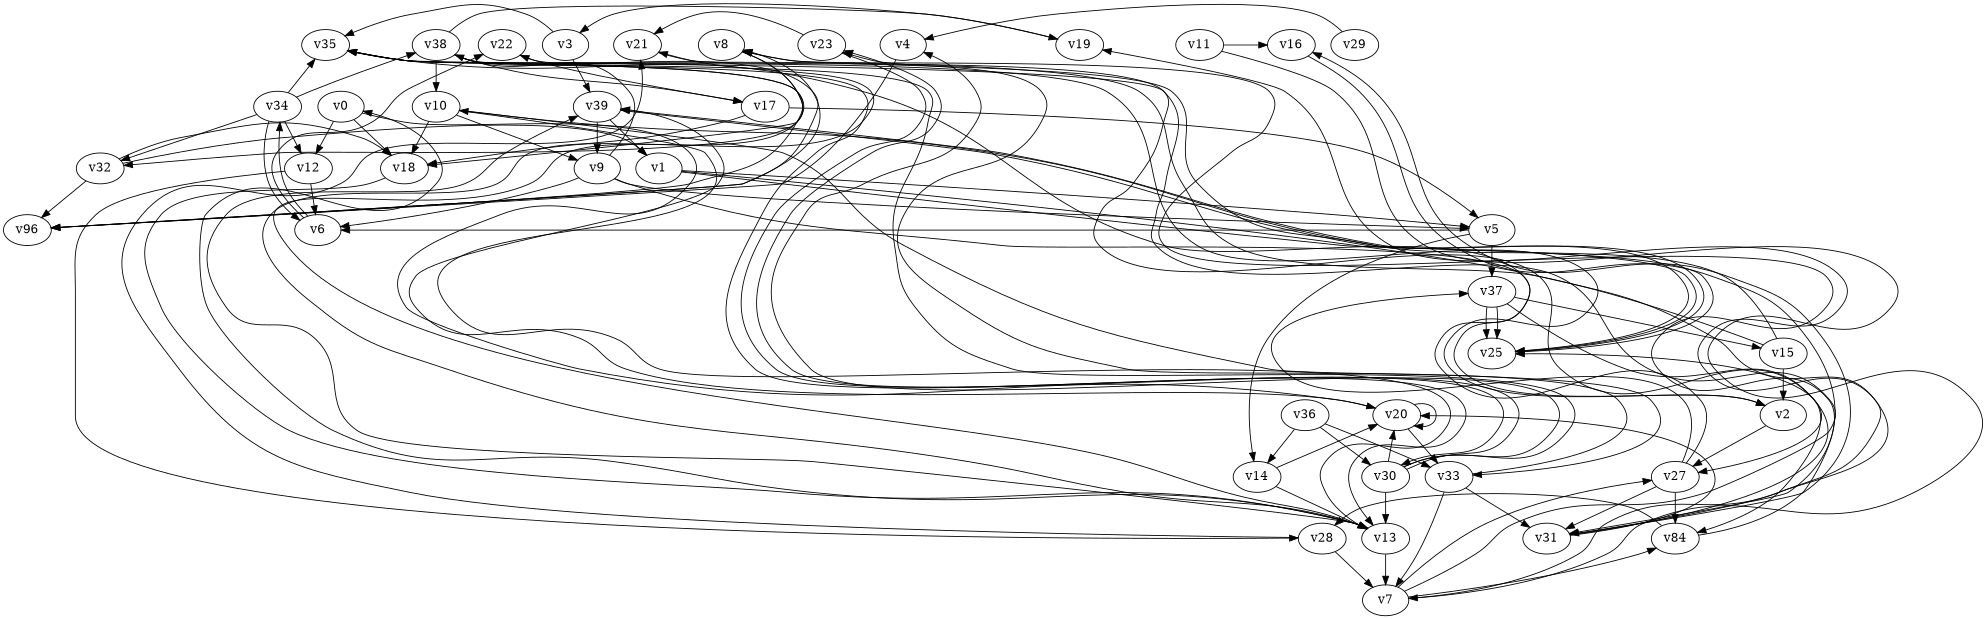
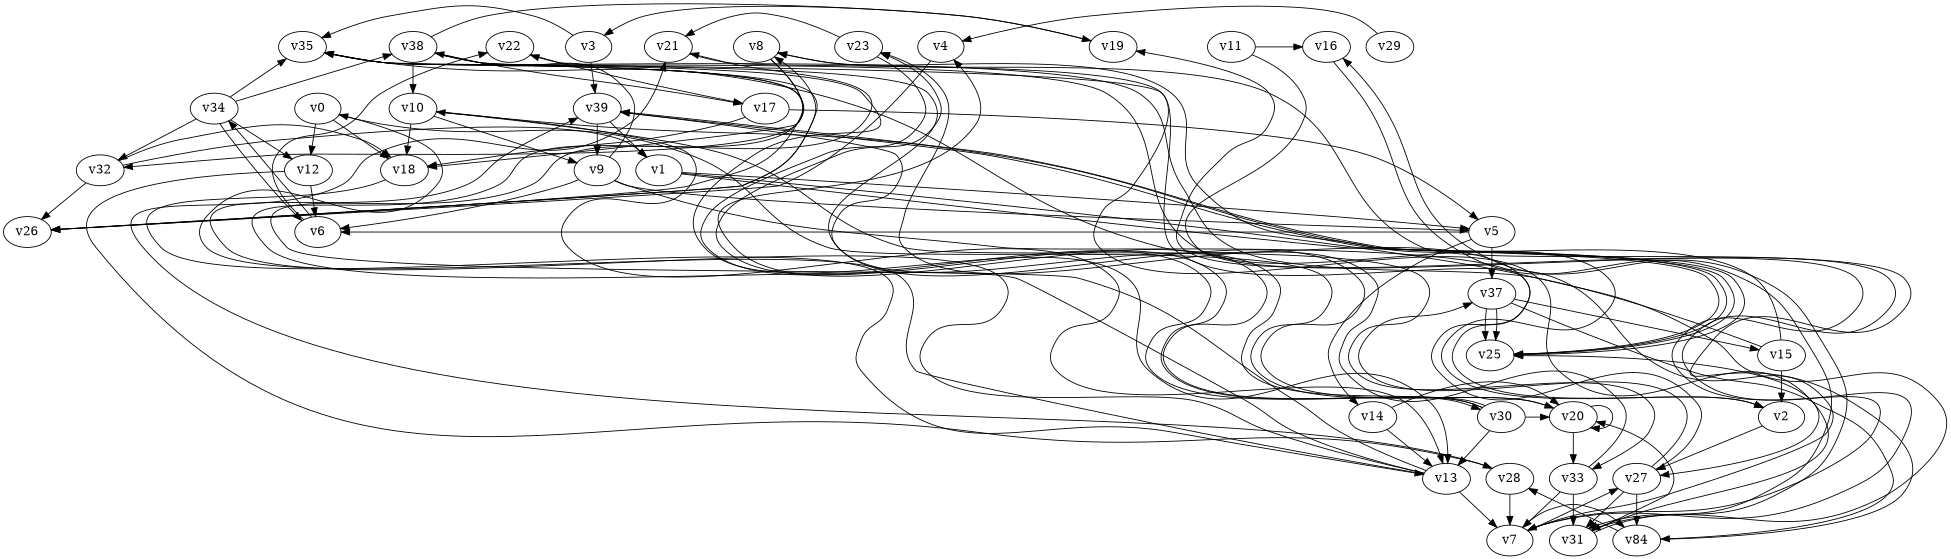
(27, 230) -> (27, 232)
(1305, 415) -> none
